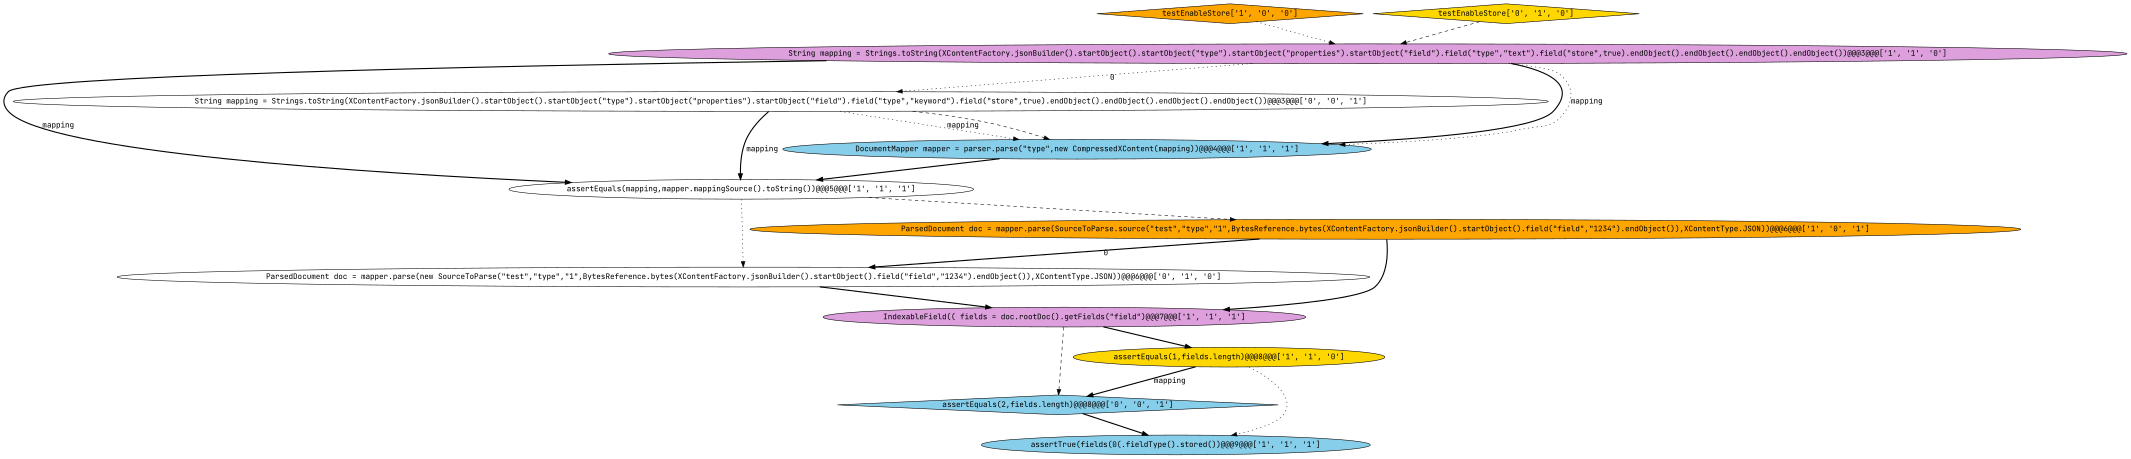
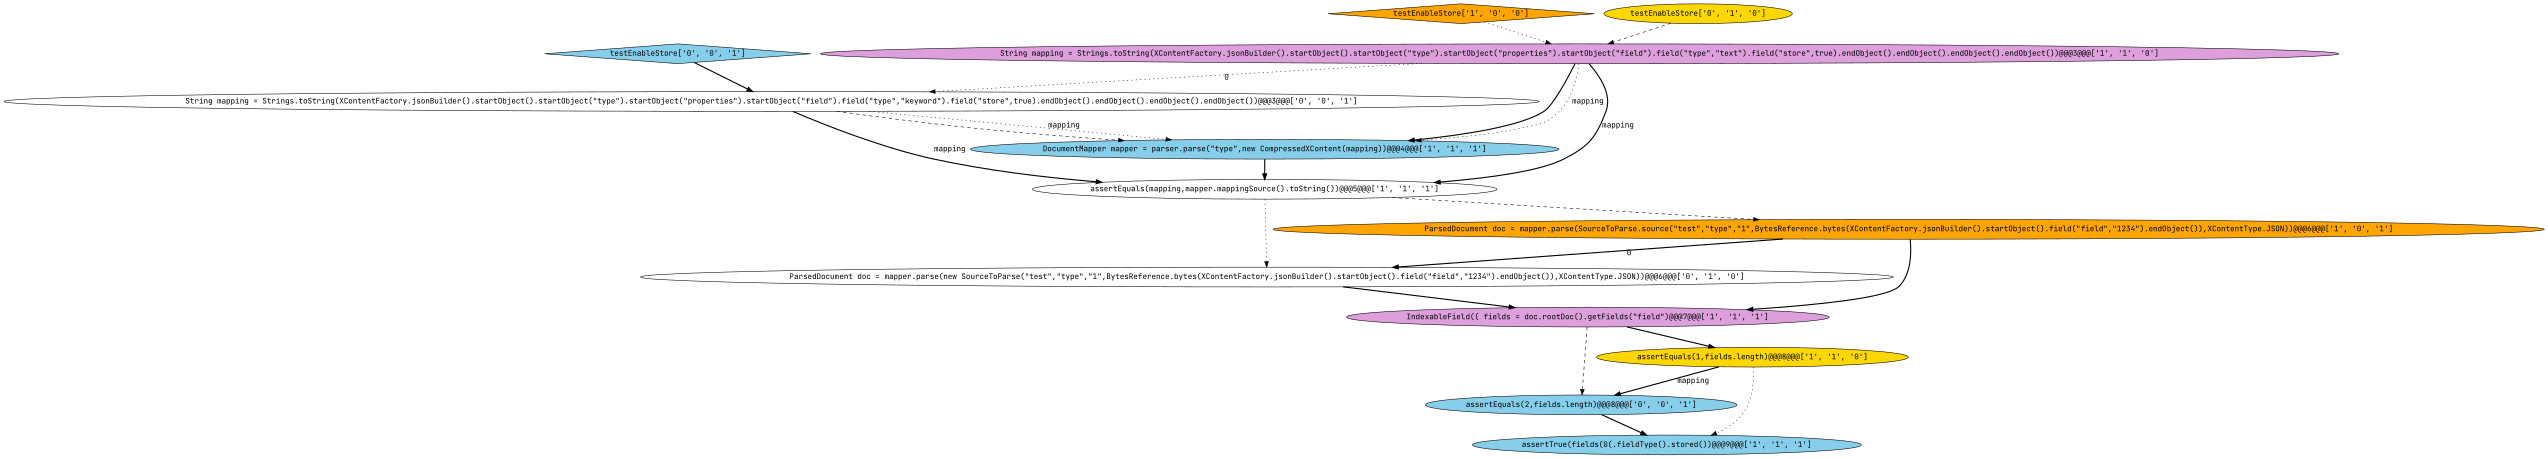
(1506, 14) -> (1698, 14)
none -> (678, 54)
(1058, 405) -> (1581, 405)
